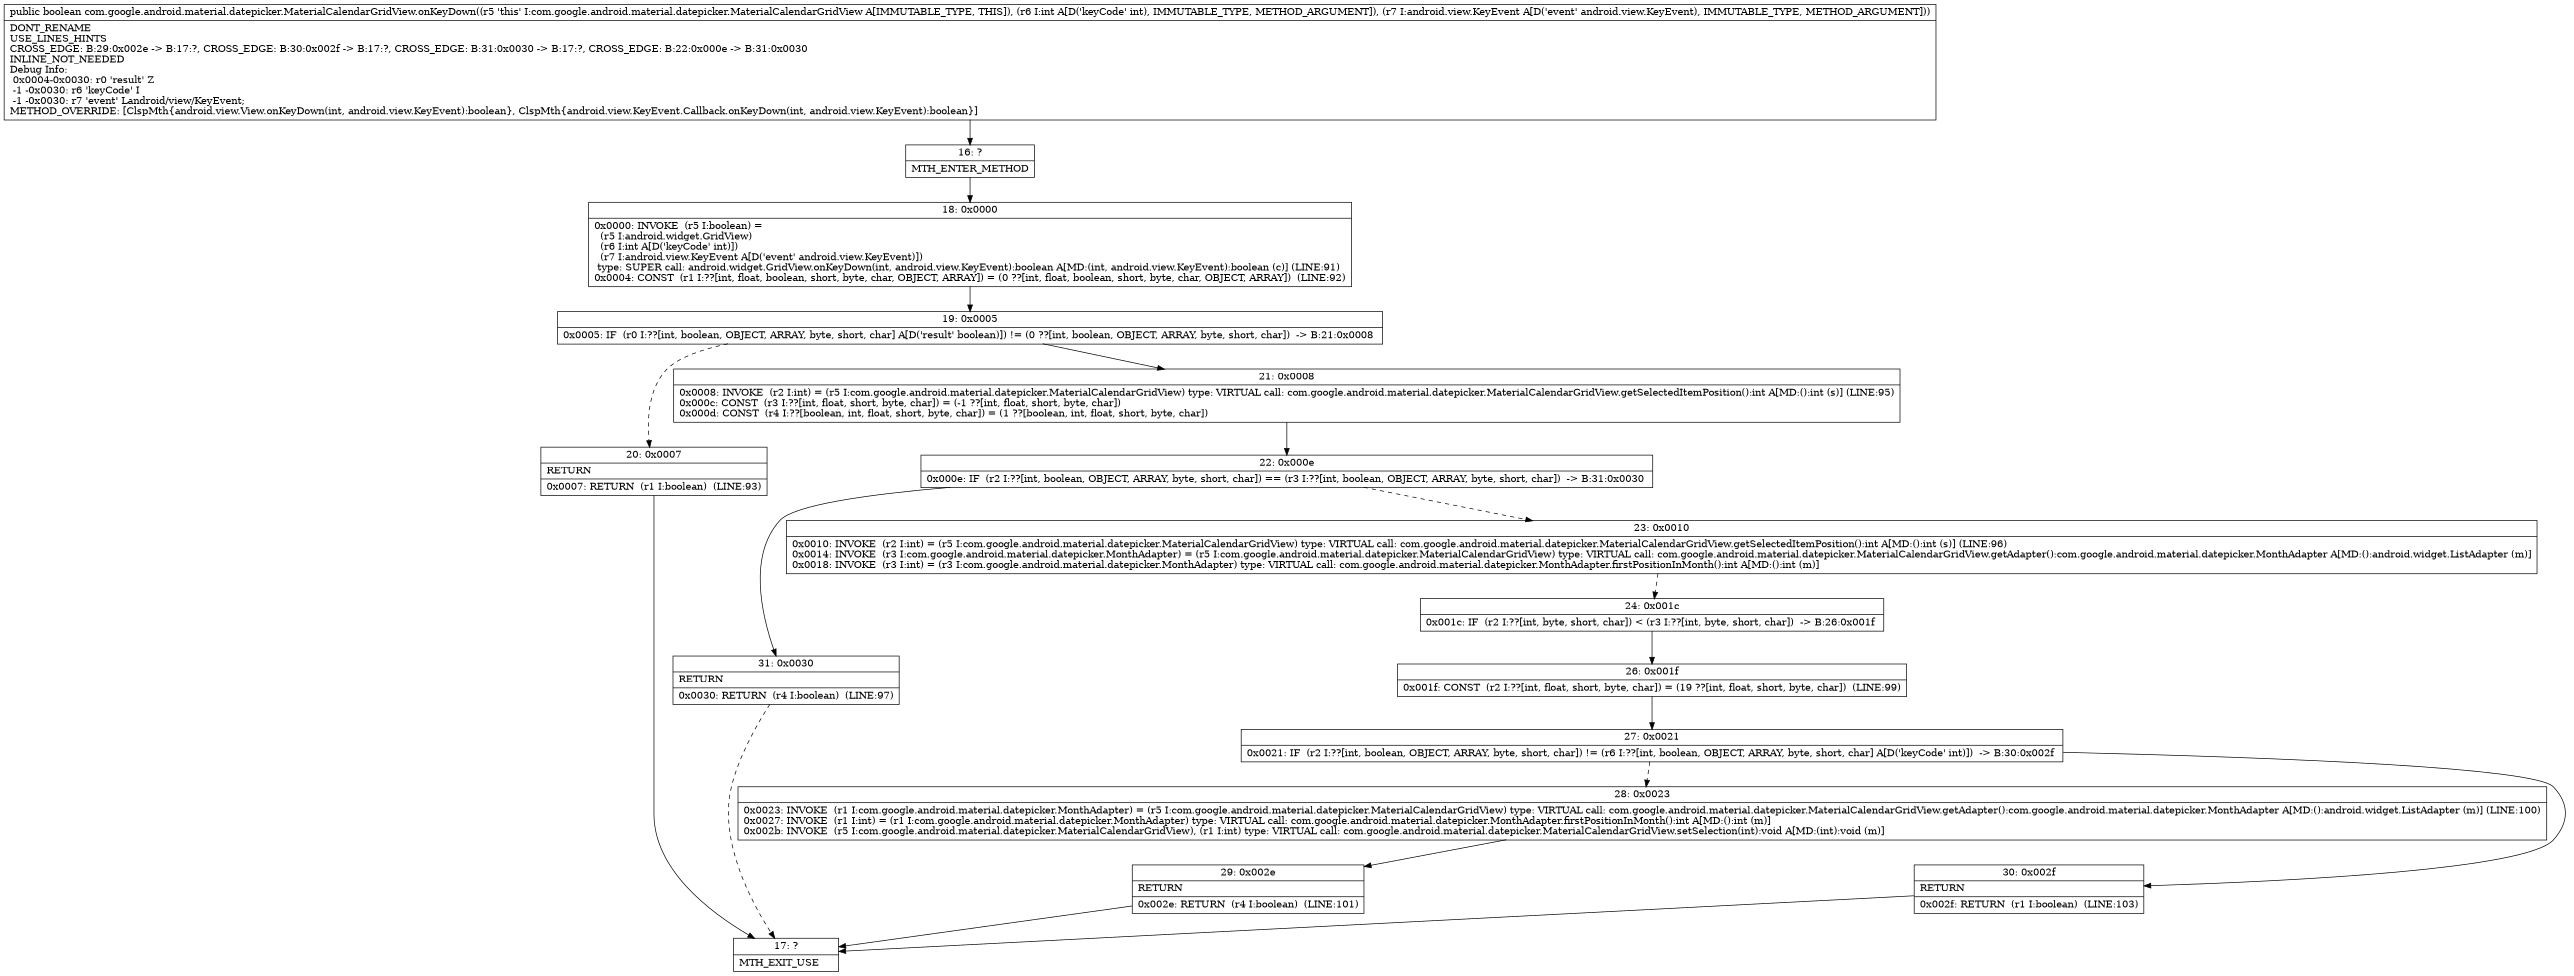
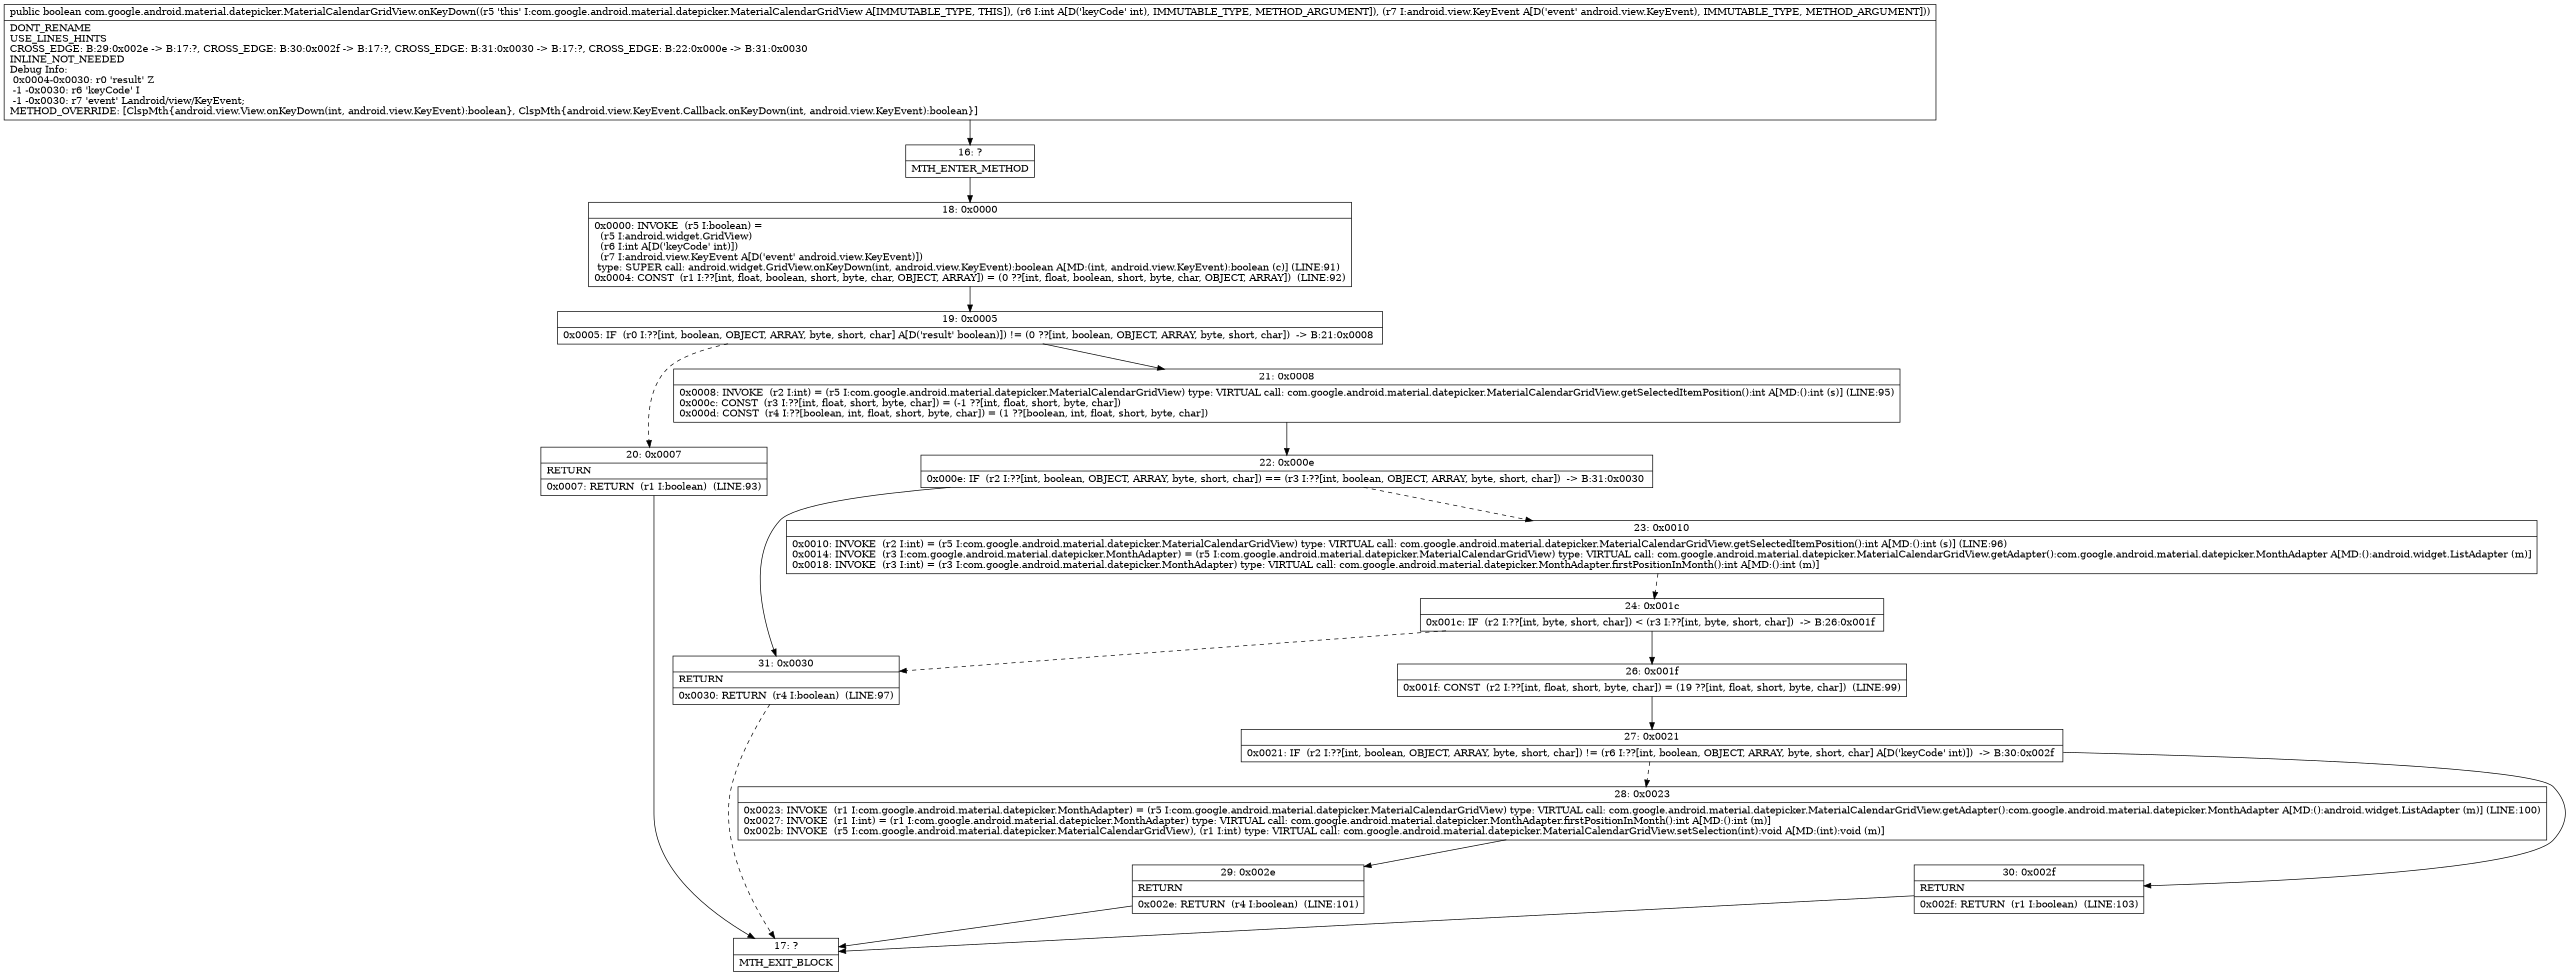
none -> (1176, 651)
(779, 963) -> (786, 963)
